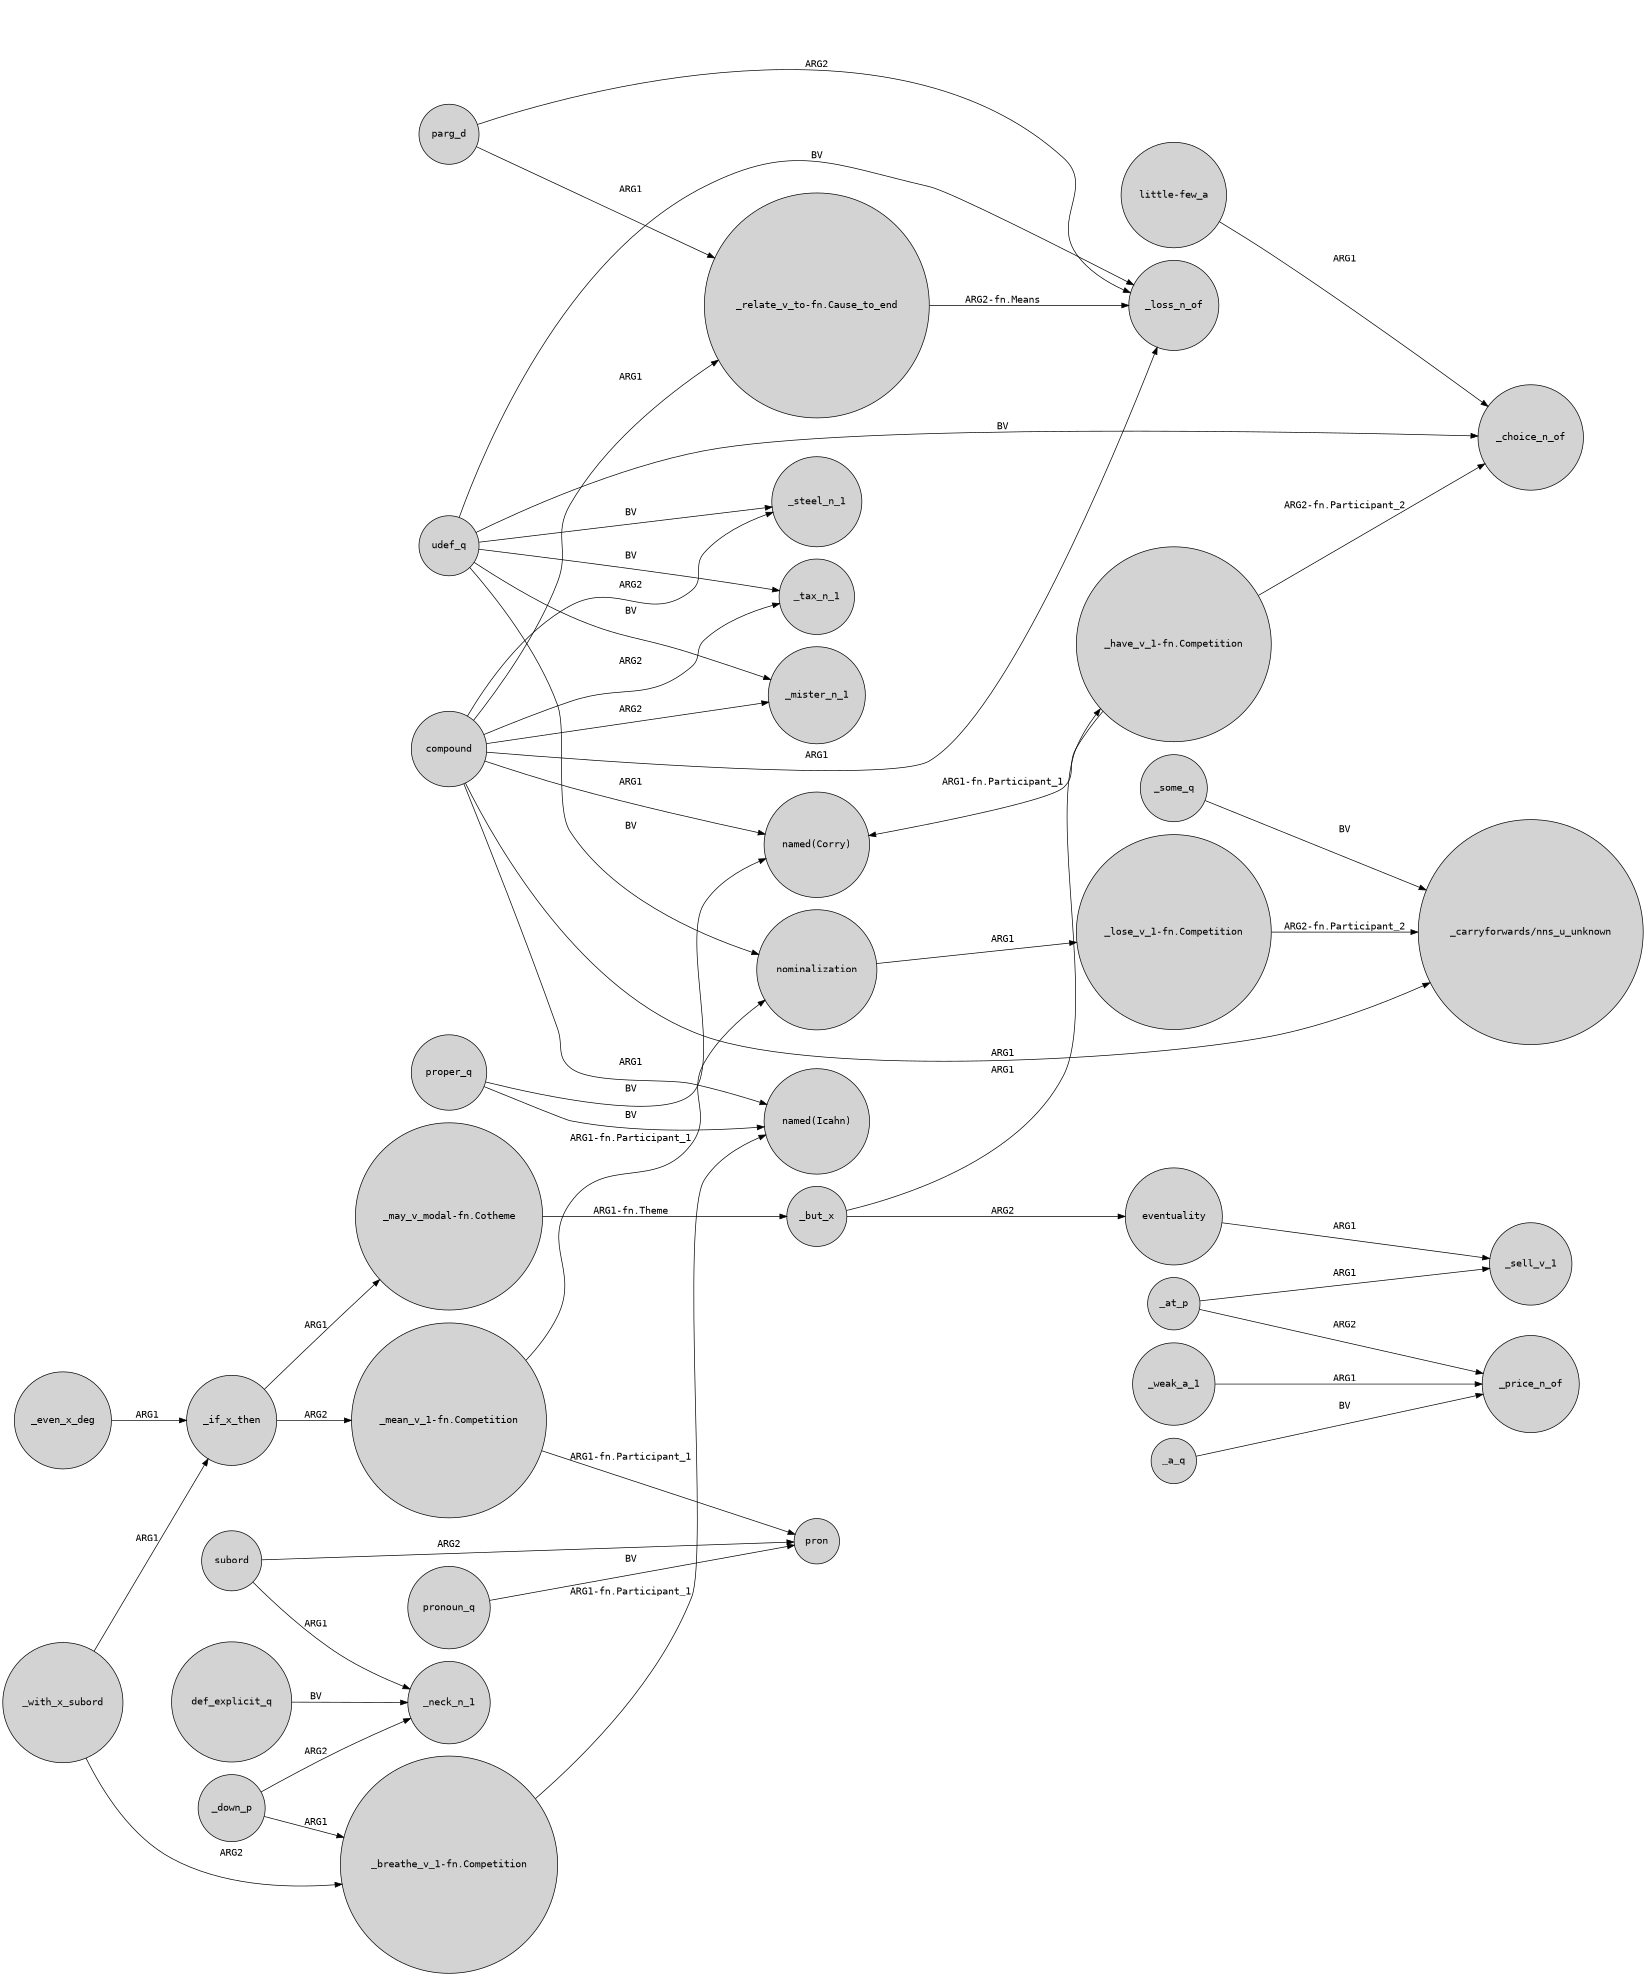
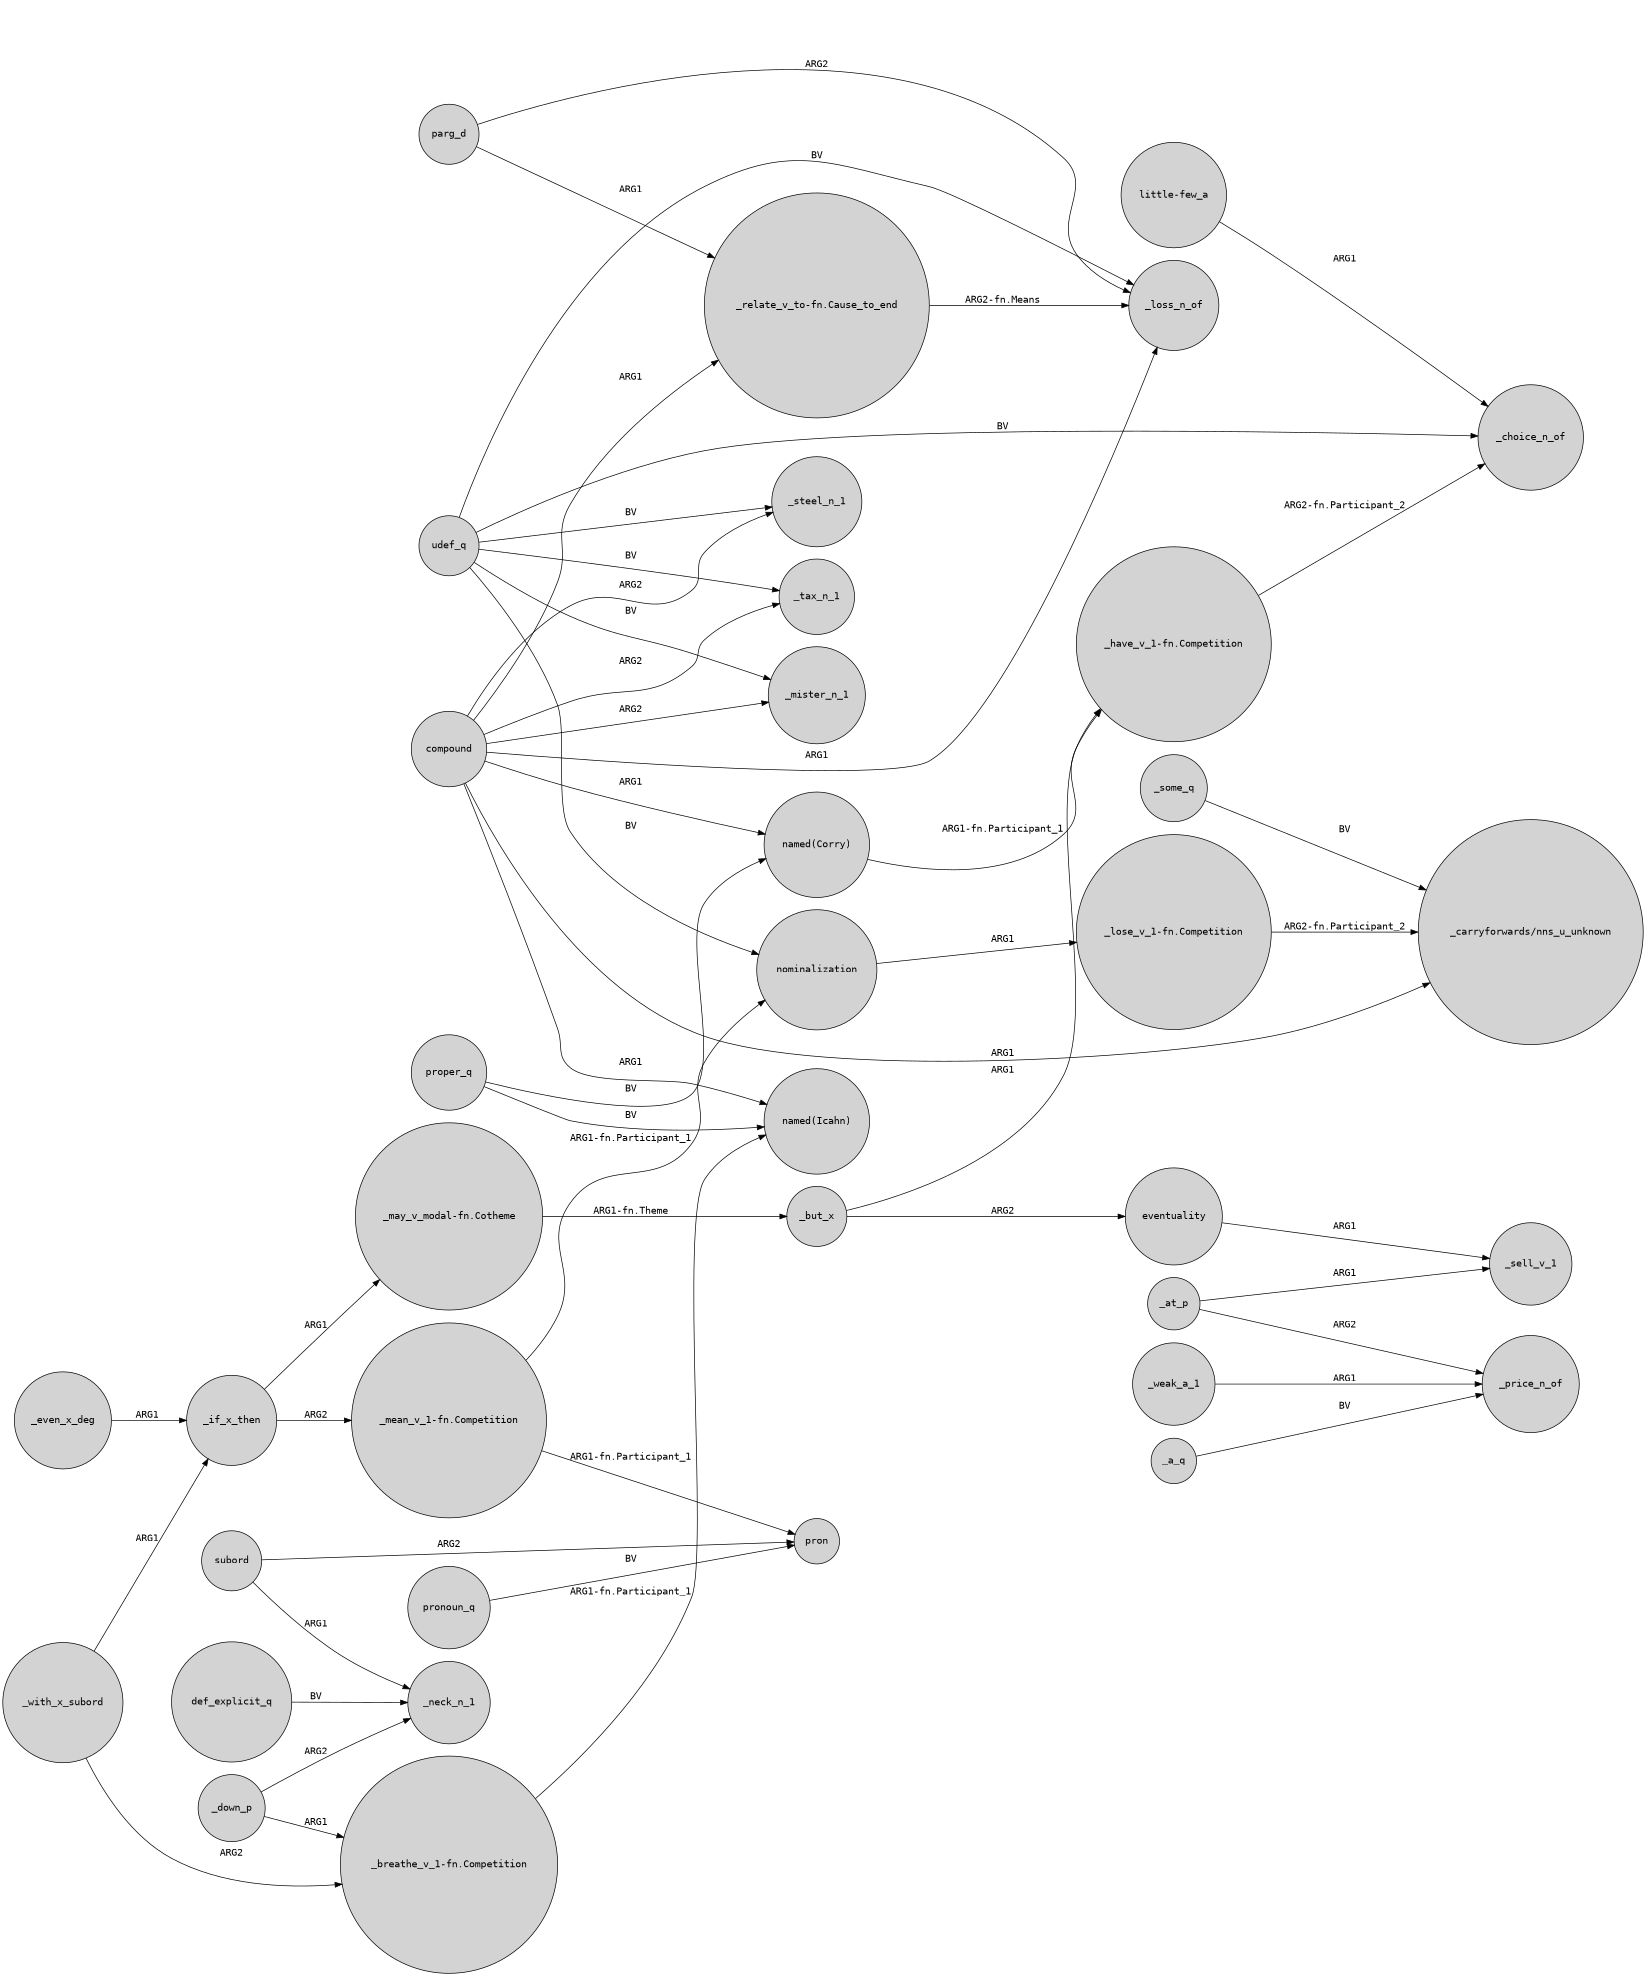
(1014, 805) -> (1032, 854)
